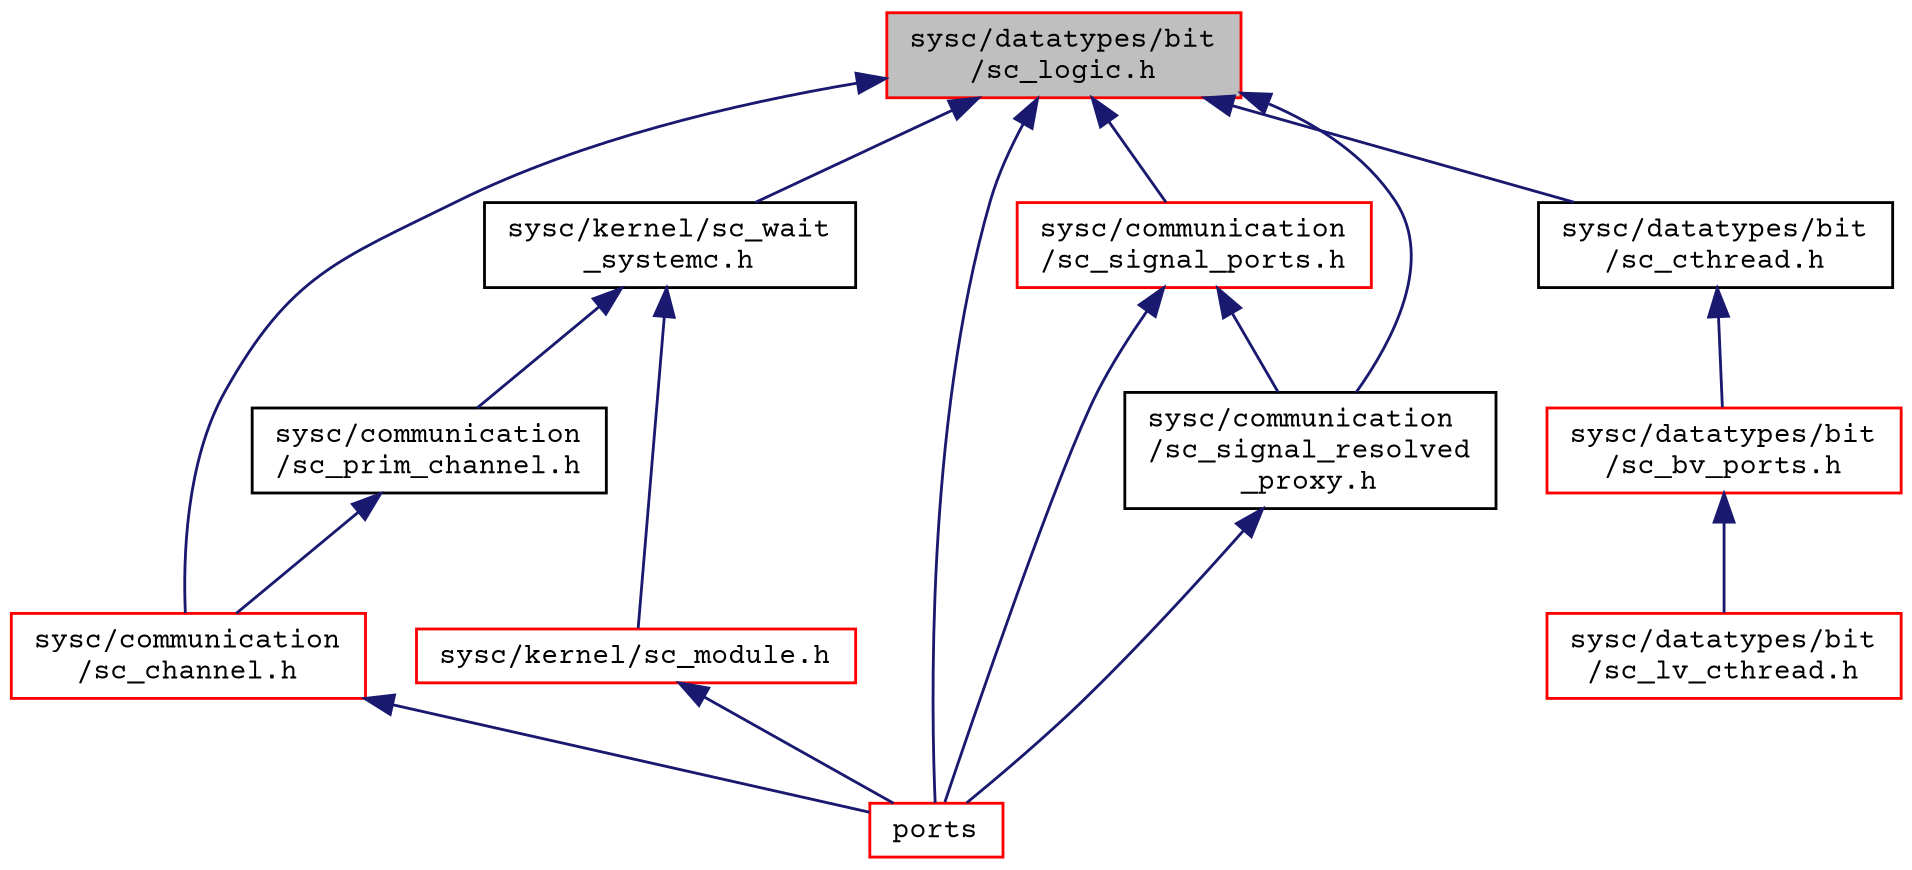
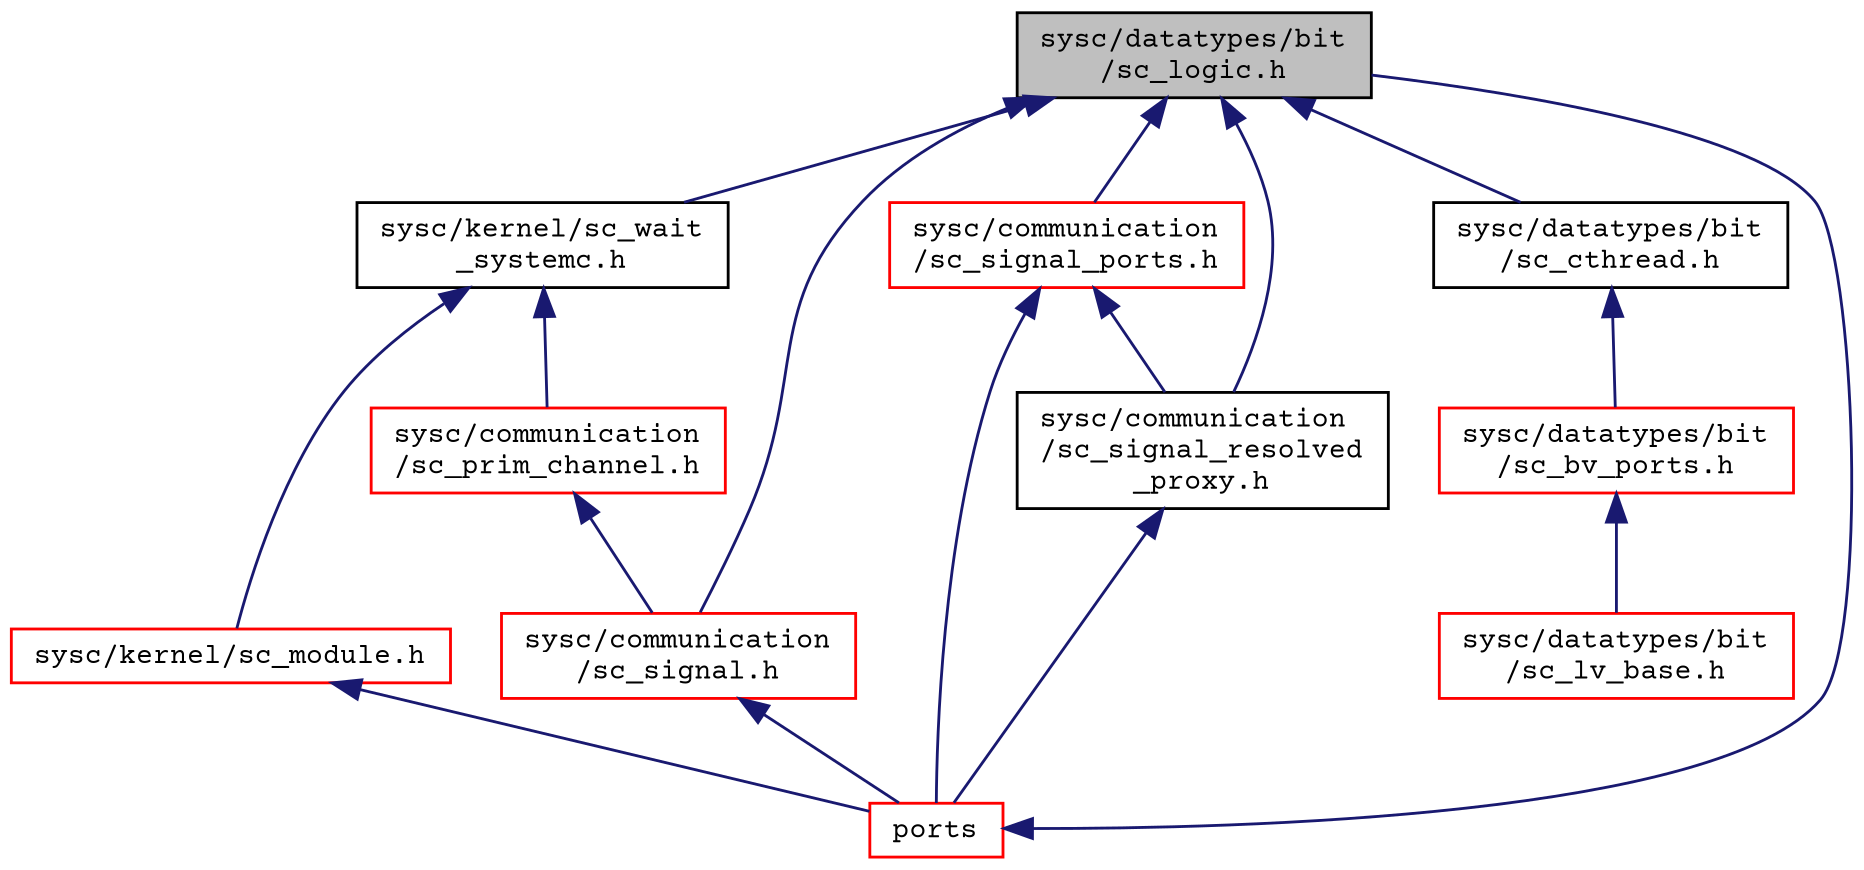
(1064, 55) -> (1194, 55)
(429, 450) -> (548, 450)
(944, 458) -> (1843, 622)
(188, 656) -> (679, 656)
(1724, 656) -> (1616, 656)
